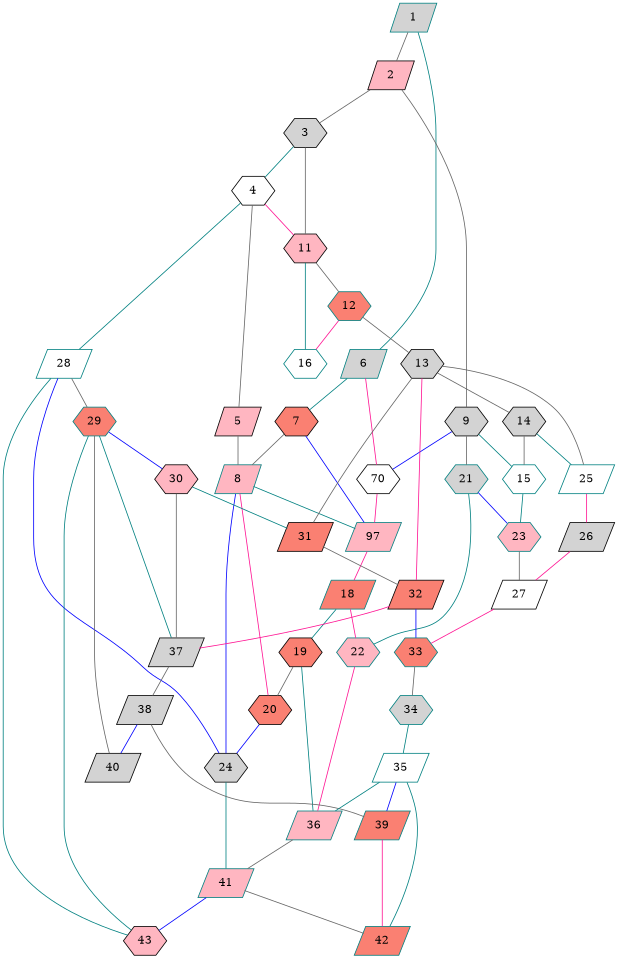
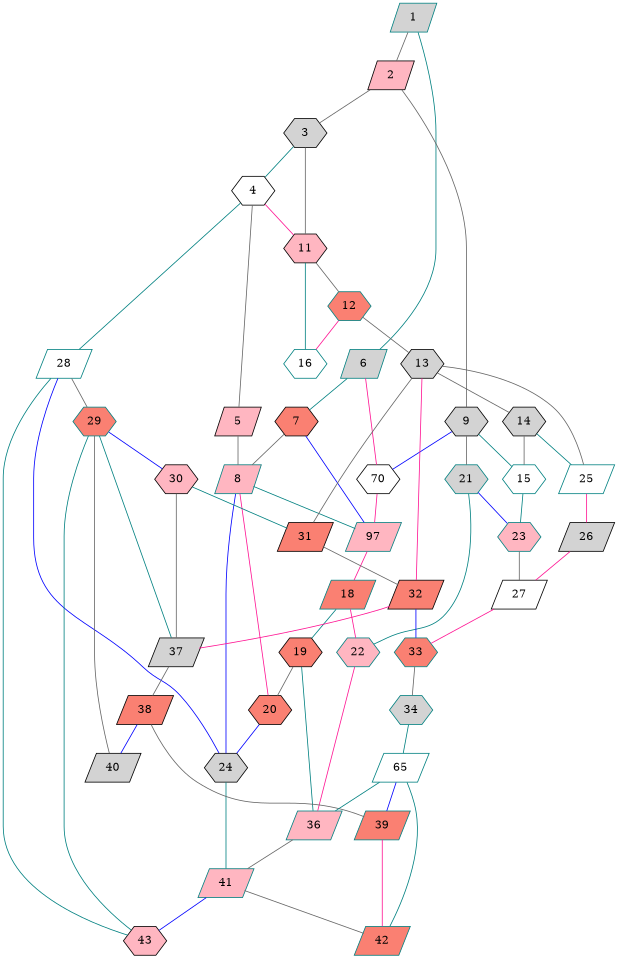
(145, 710) -> (145, 710)
(401, 768) -> (401, 768)
